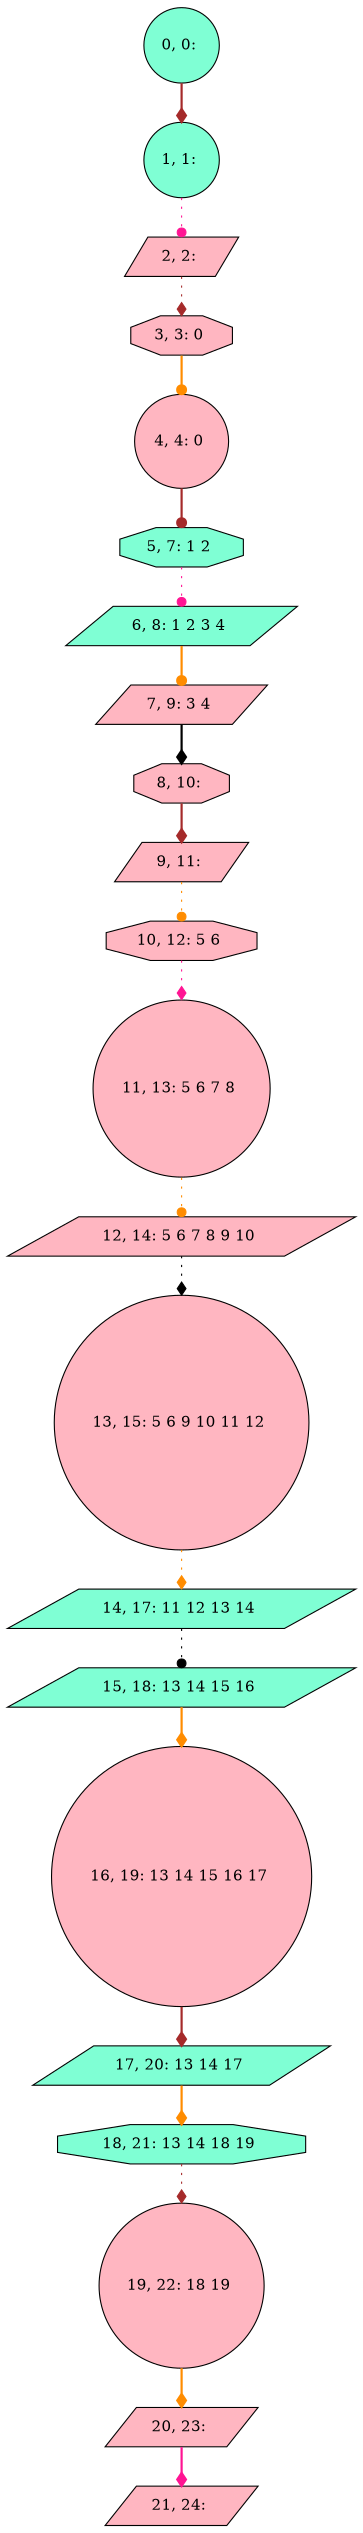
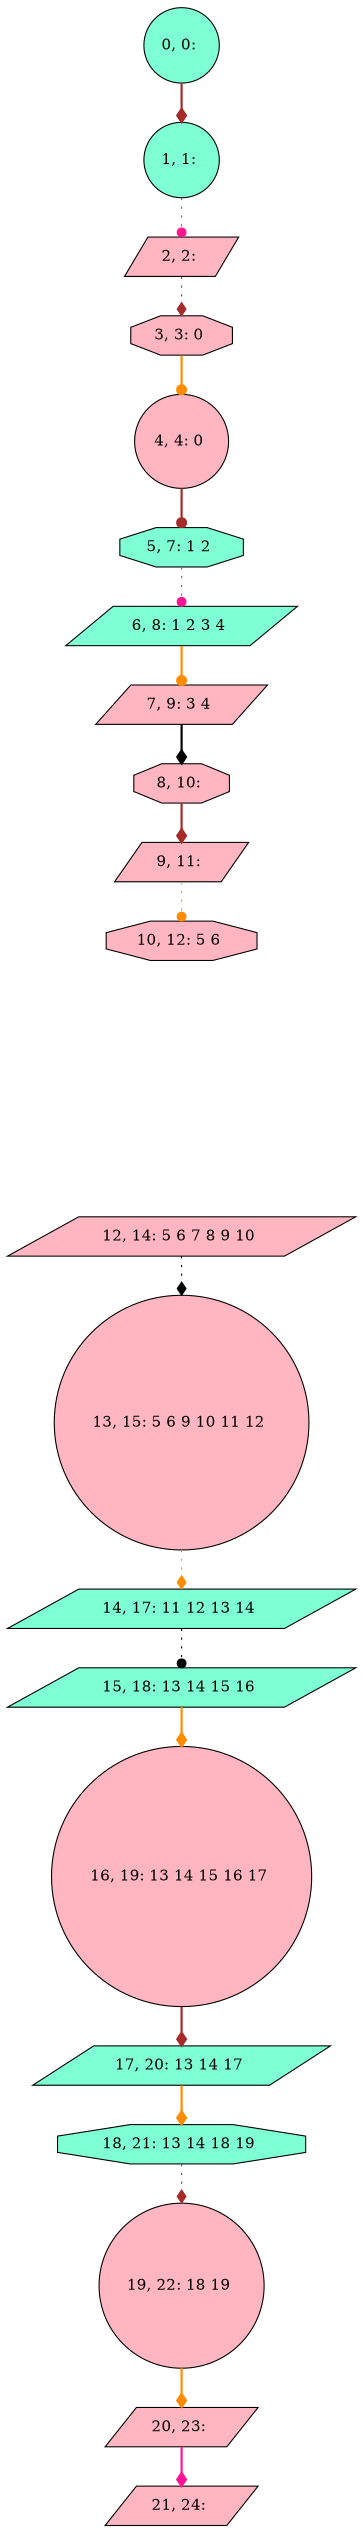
(182, 1089) -> none
